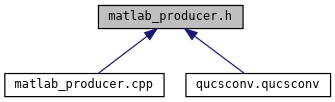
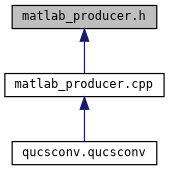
(219, 55) -> (84, 125)
